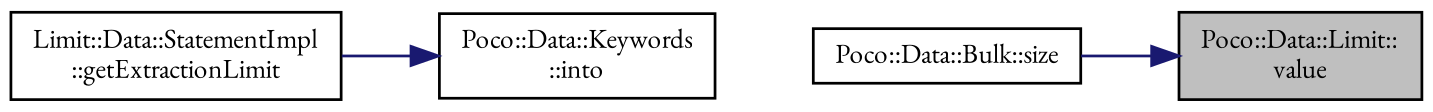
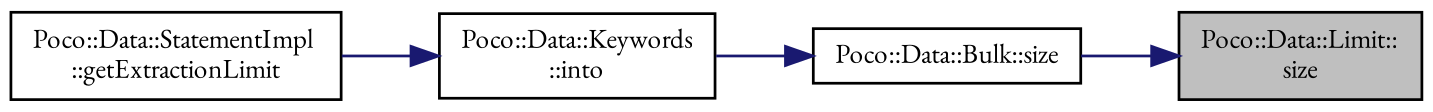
(176, 56) -> (176, 56)
none -> (751, 56)
(1300, 56) -> (1300, 56)
